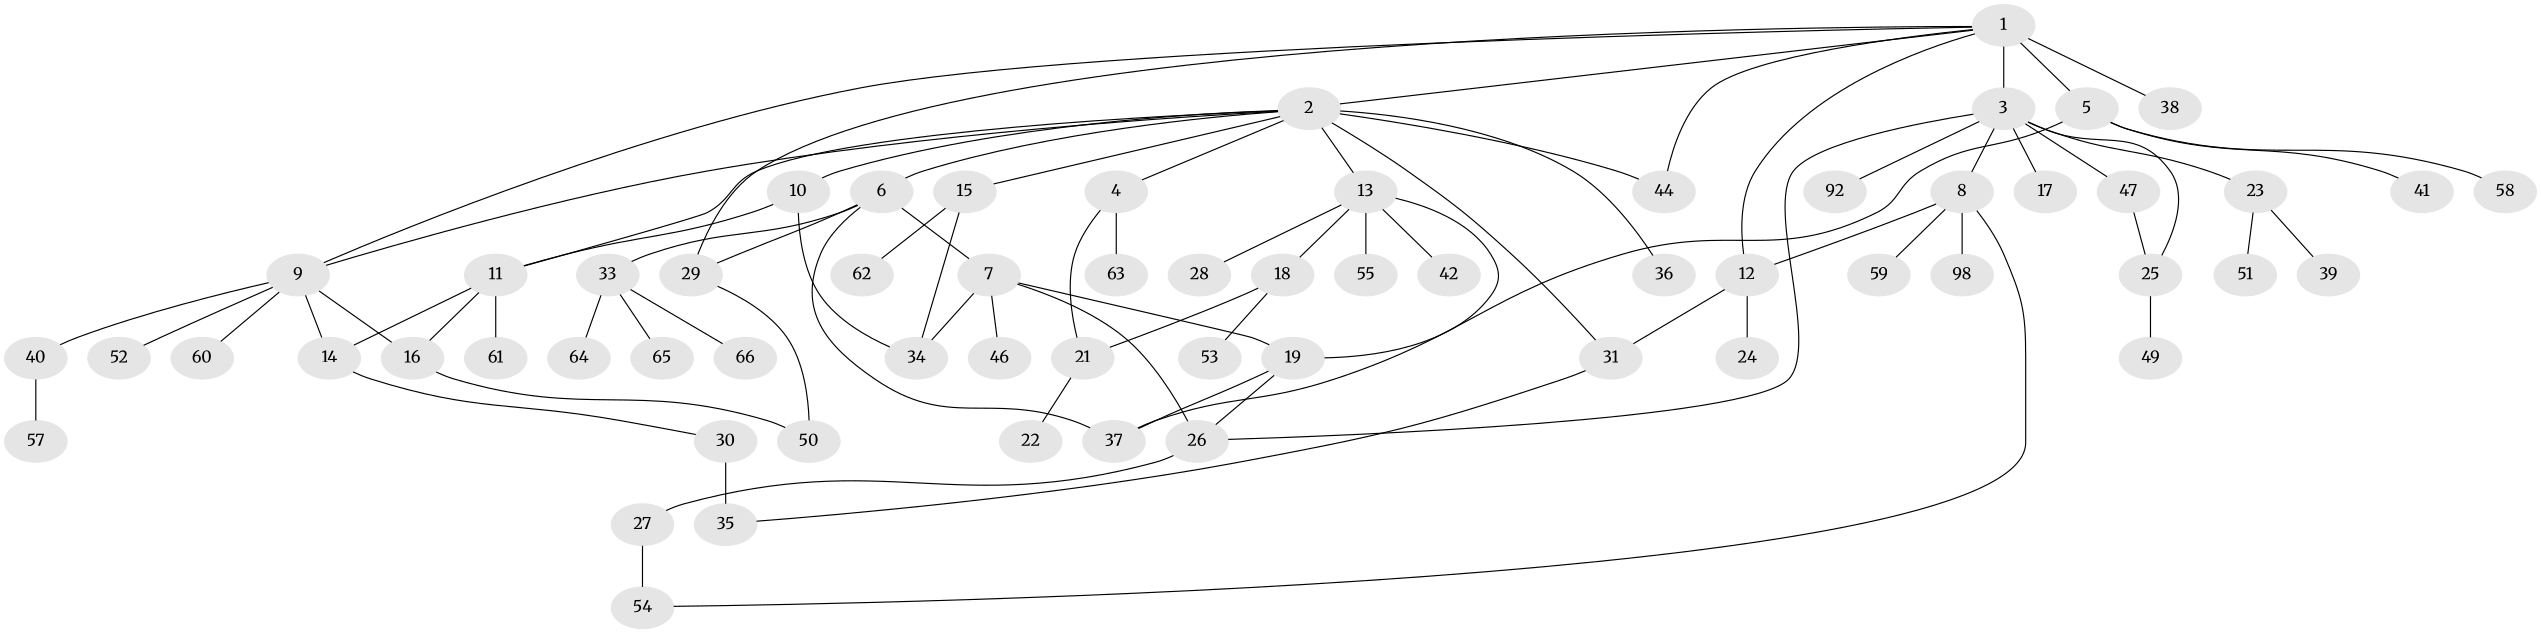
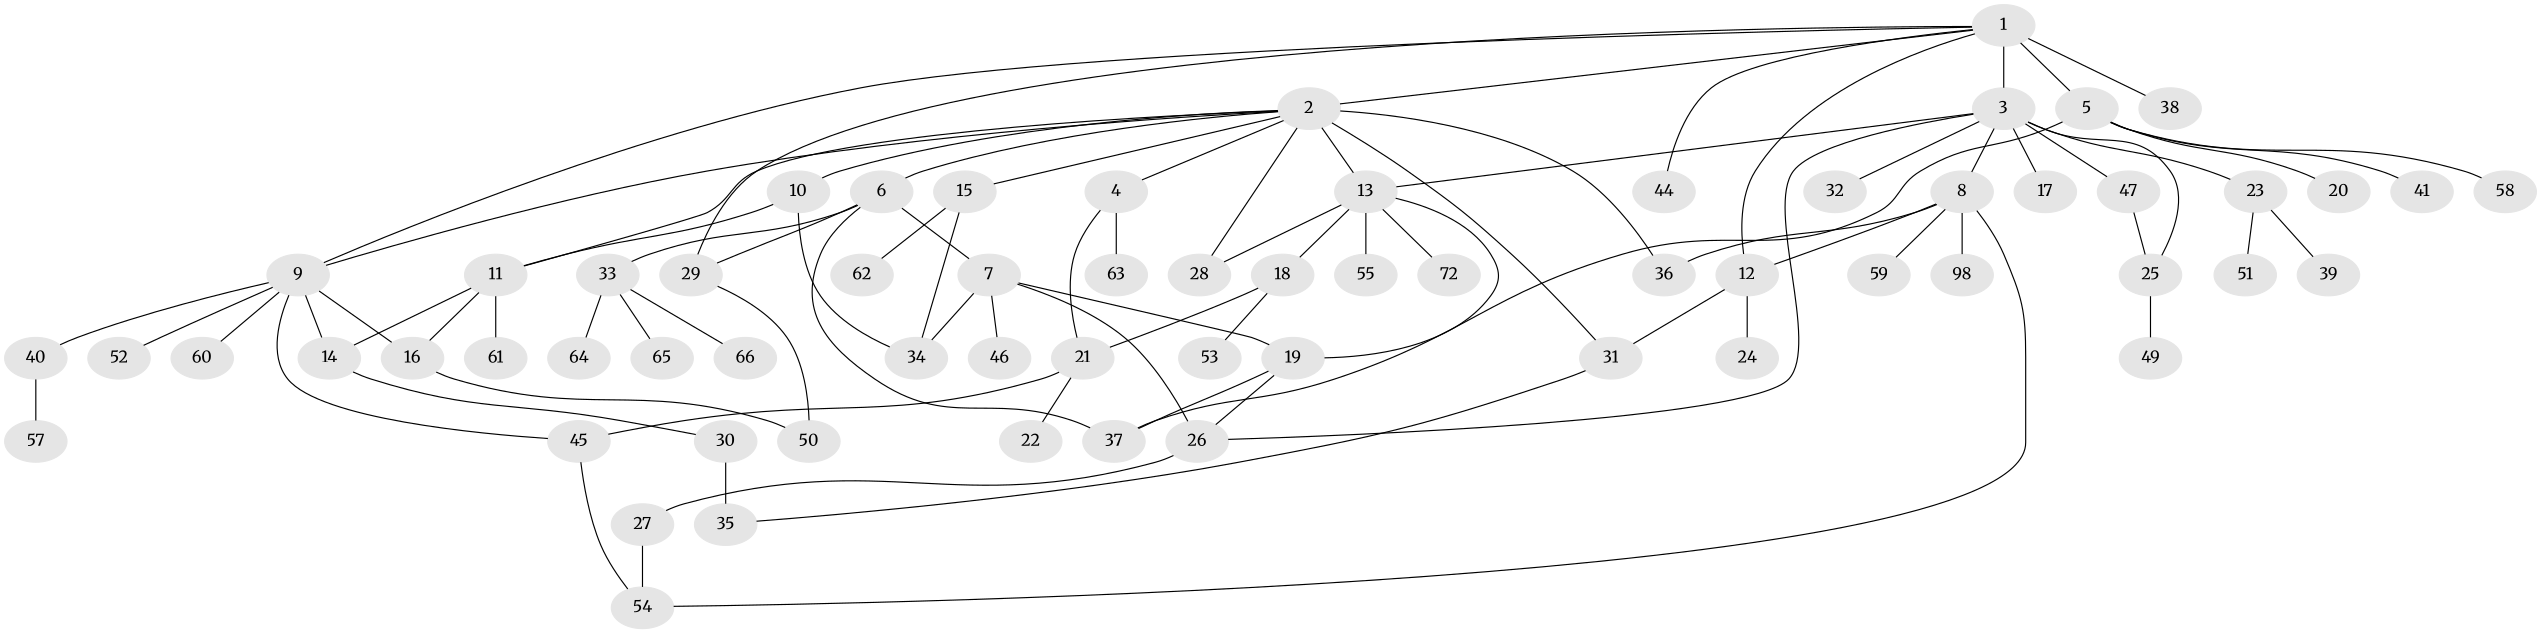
none -> (1685, 150)
(1558, 155) -> (1254, 192)
(1835, 192) -> (1835, 192)
none -> (2339, 192)
none -> (1812, 232)
(1449, 275) -> (1449, 275)
none -> (579, 441)
